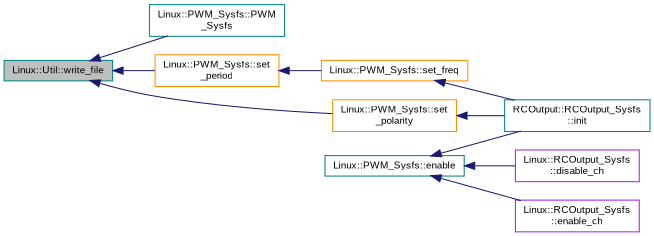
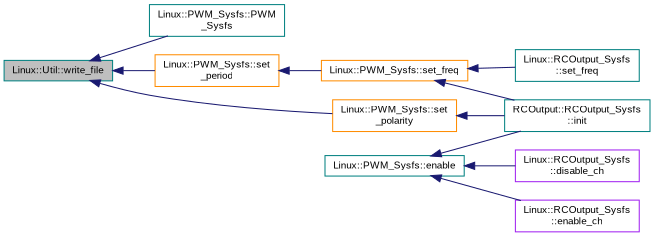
none -> (577, 66)
